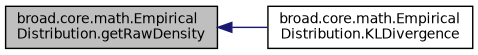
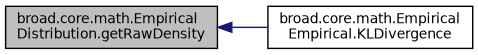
(370, 27) -> (370, 27)
